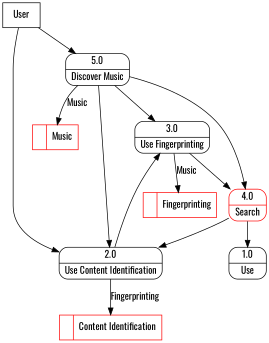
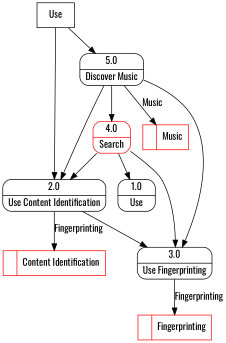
(21, 15) -> (56, 15)
(207, 169) -> (166, 189)
(187, 171) -> (199, 297)
